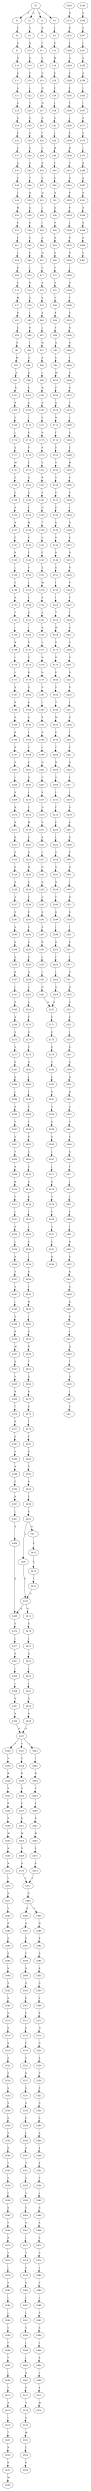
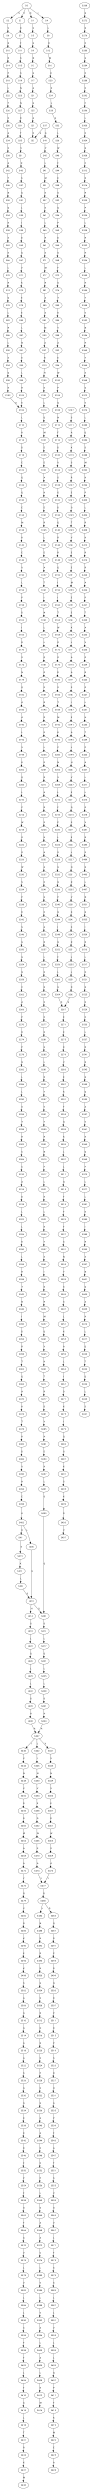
(17, 147) -> (39, 132)
(42, 402) -> (21, 402)
none -> (63, 1271)
